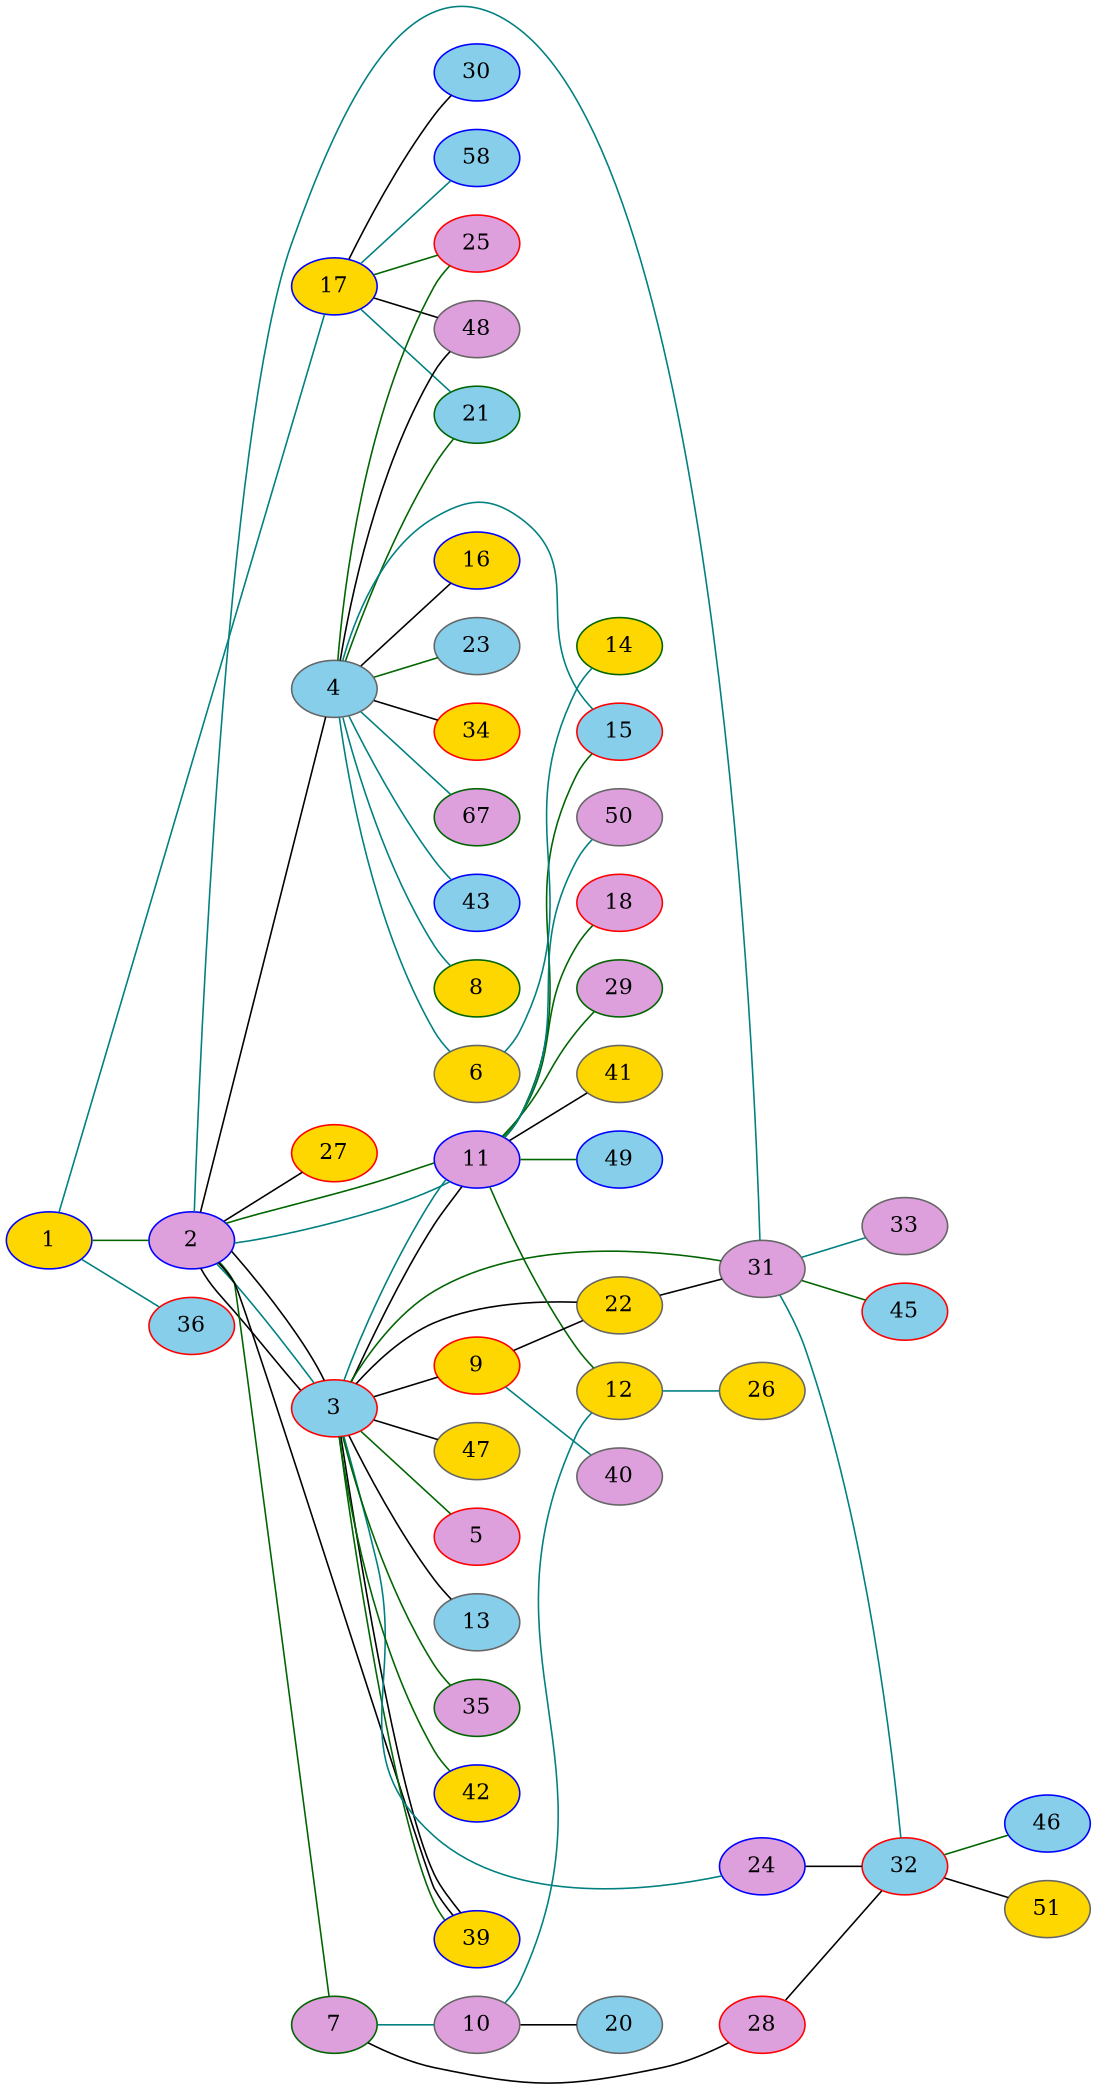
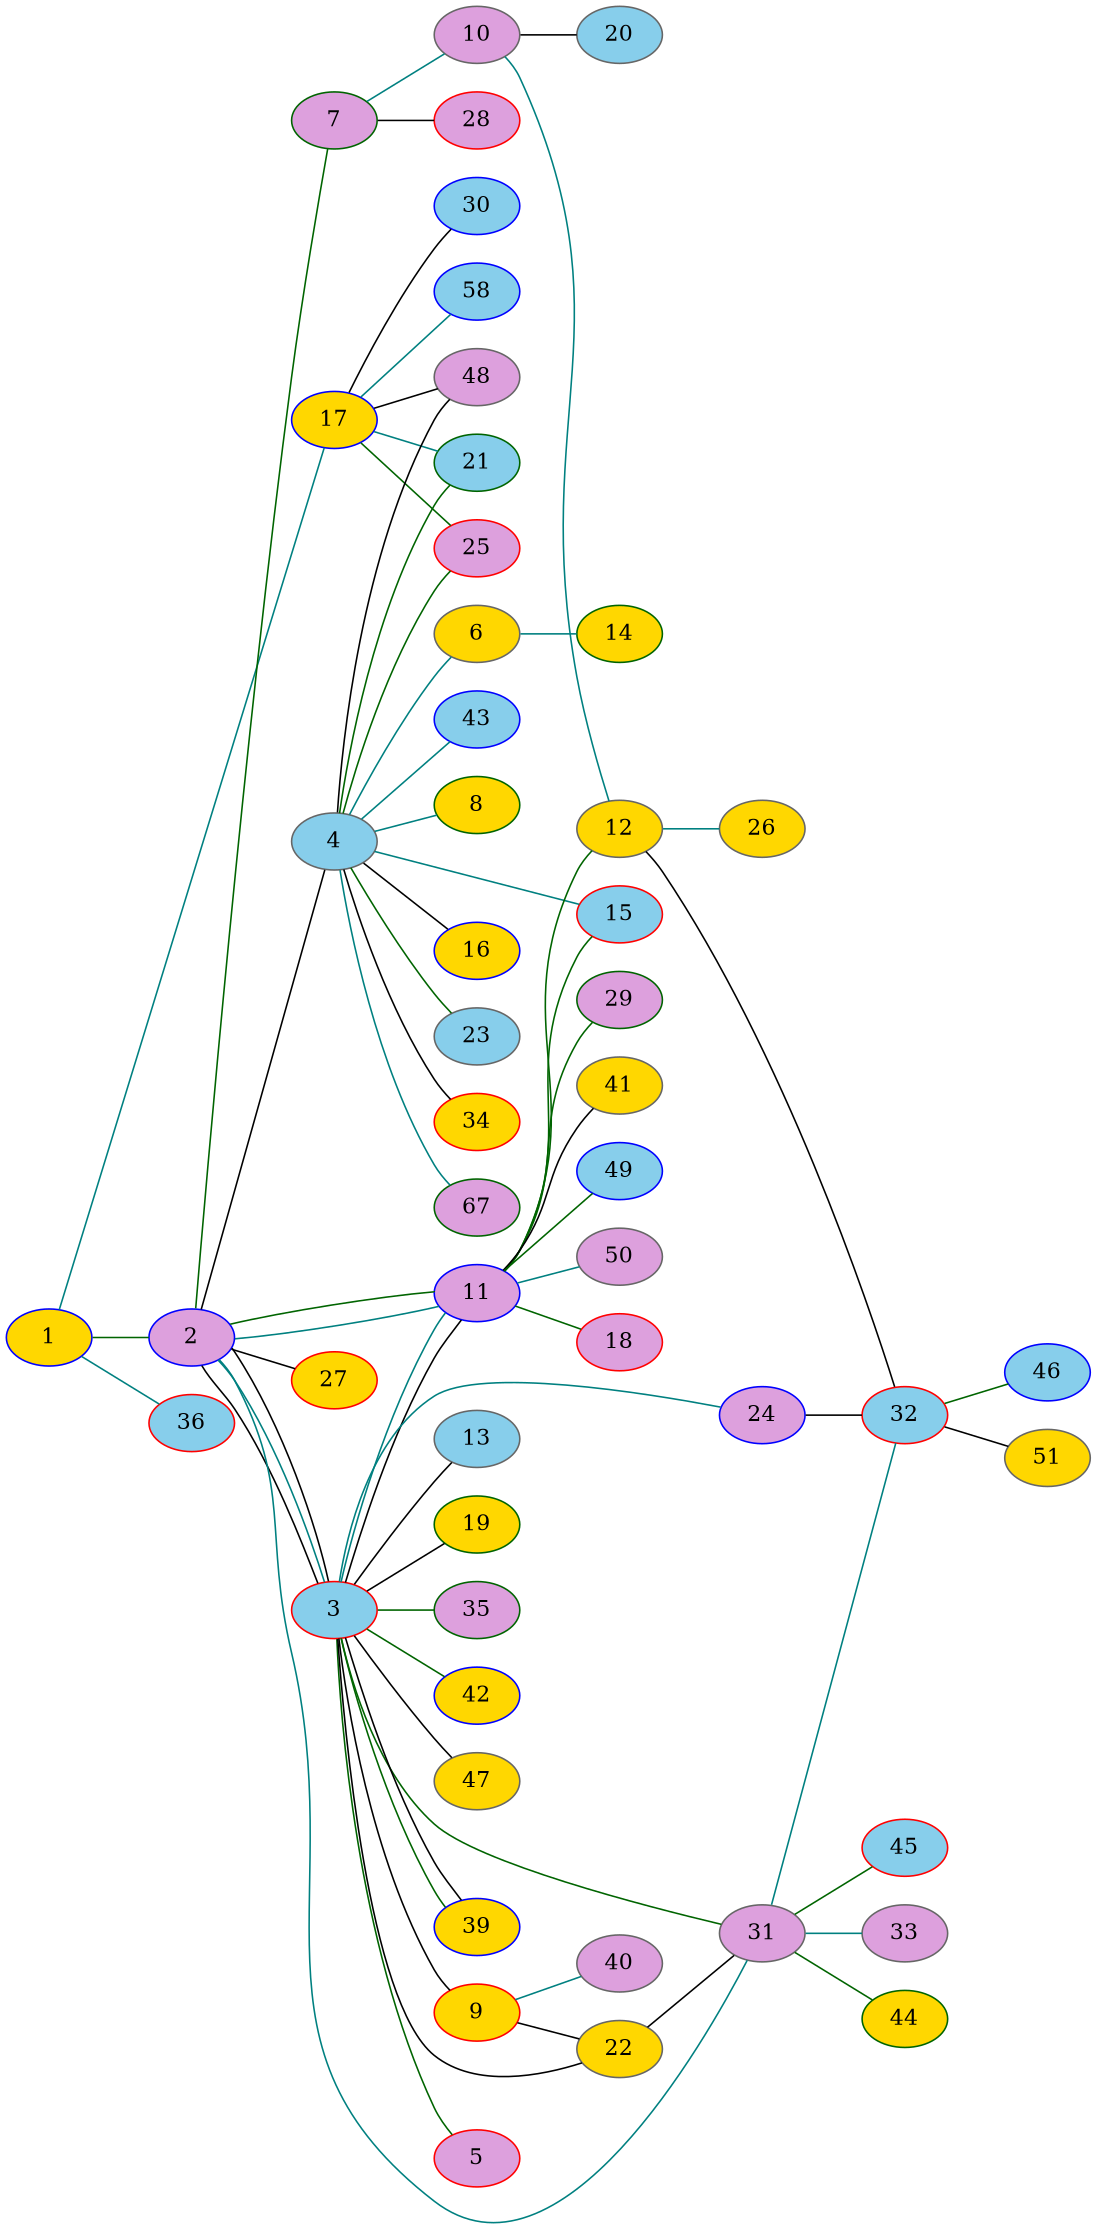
none -> (477, 1524)
(336, 1589) -> none
(834, 1945) -> (790, 1110)
none -> (905, 2019)
